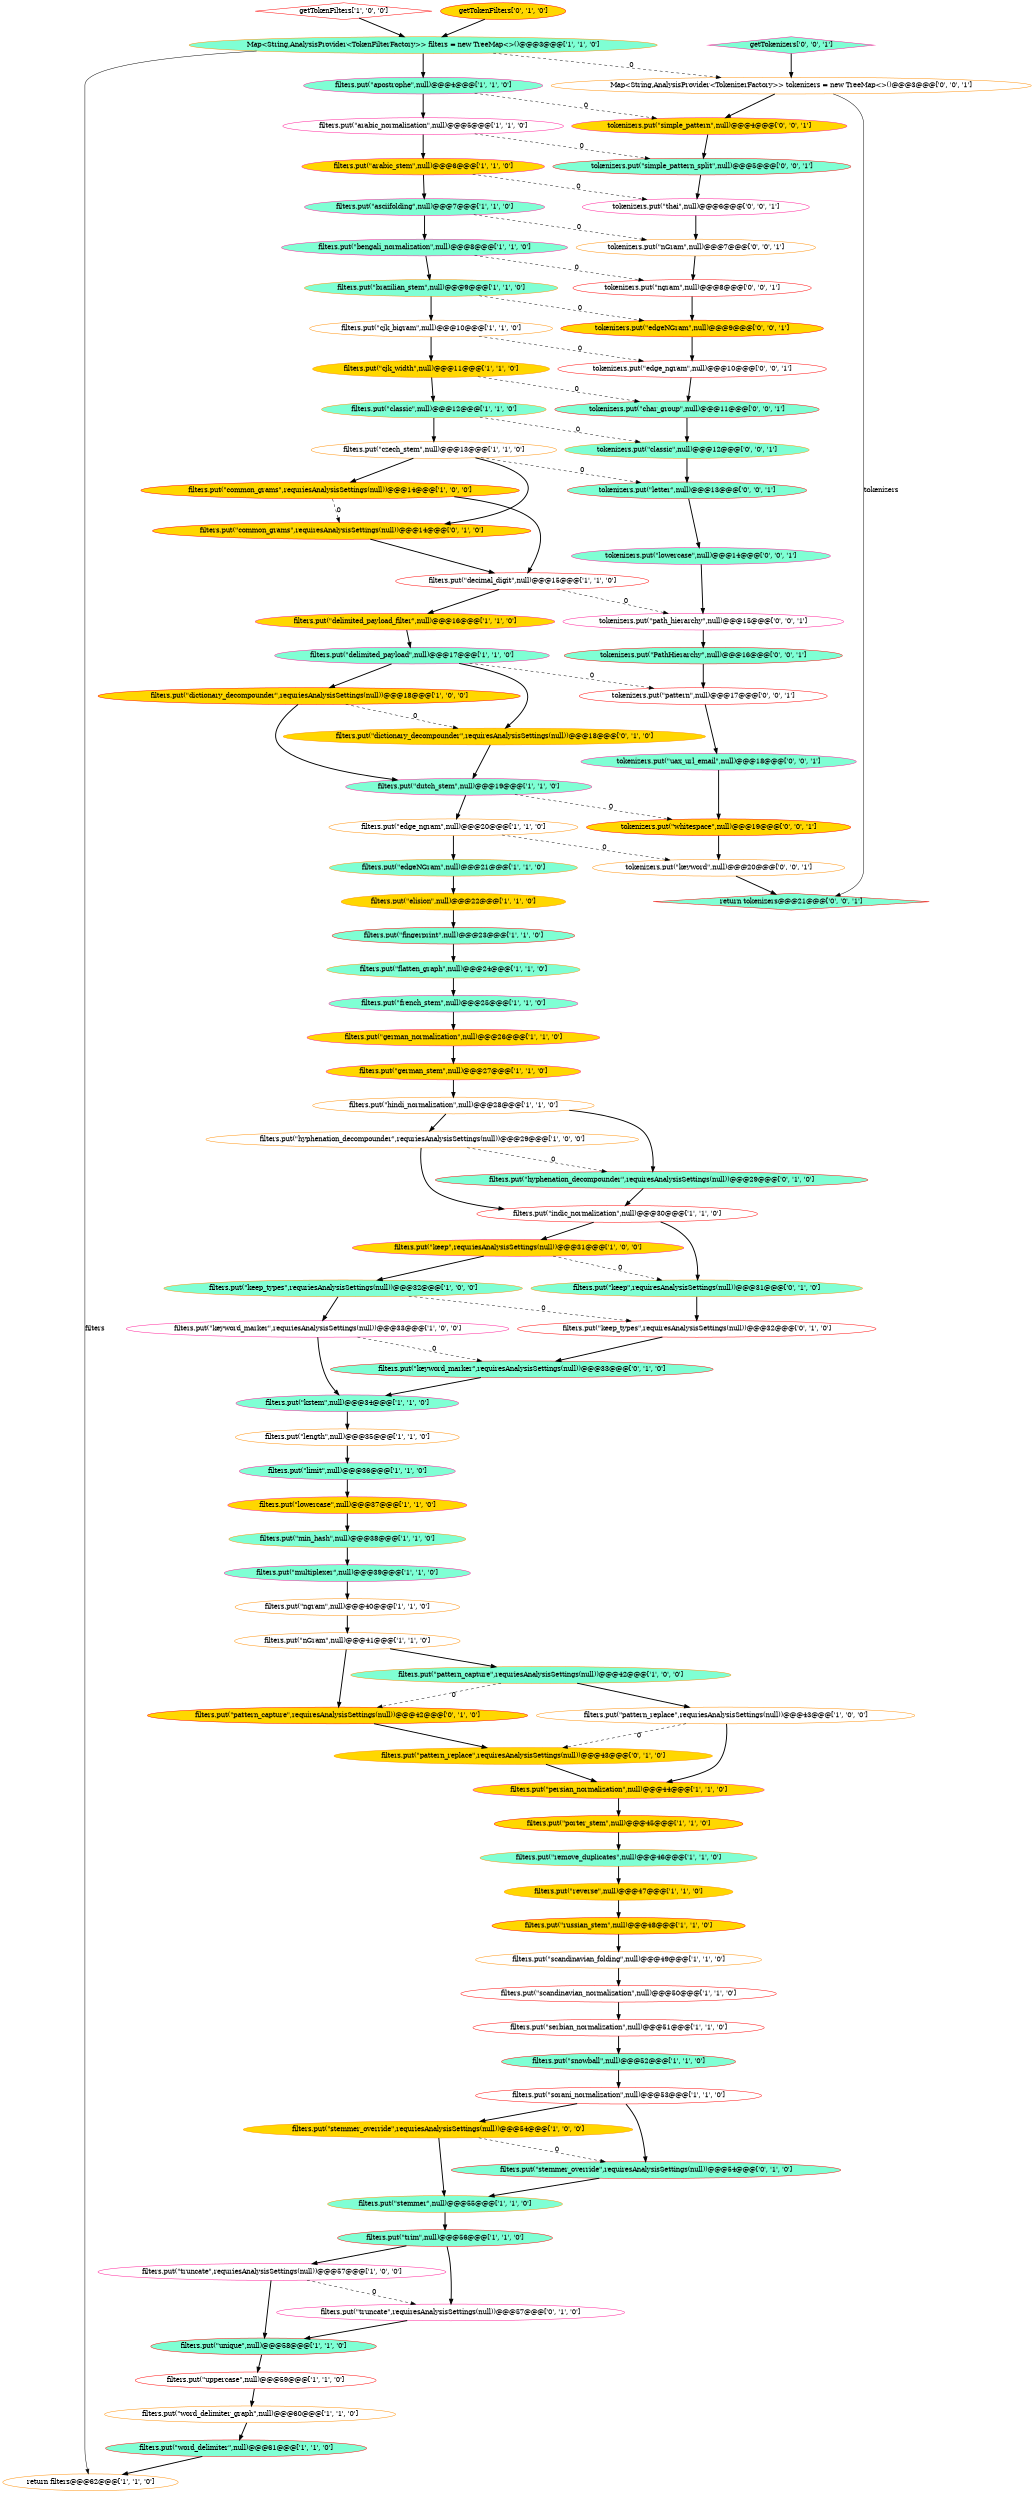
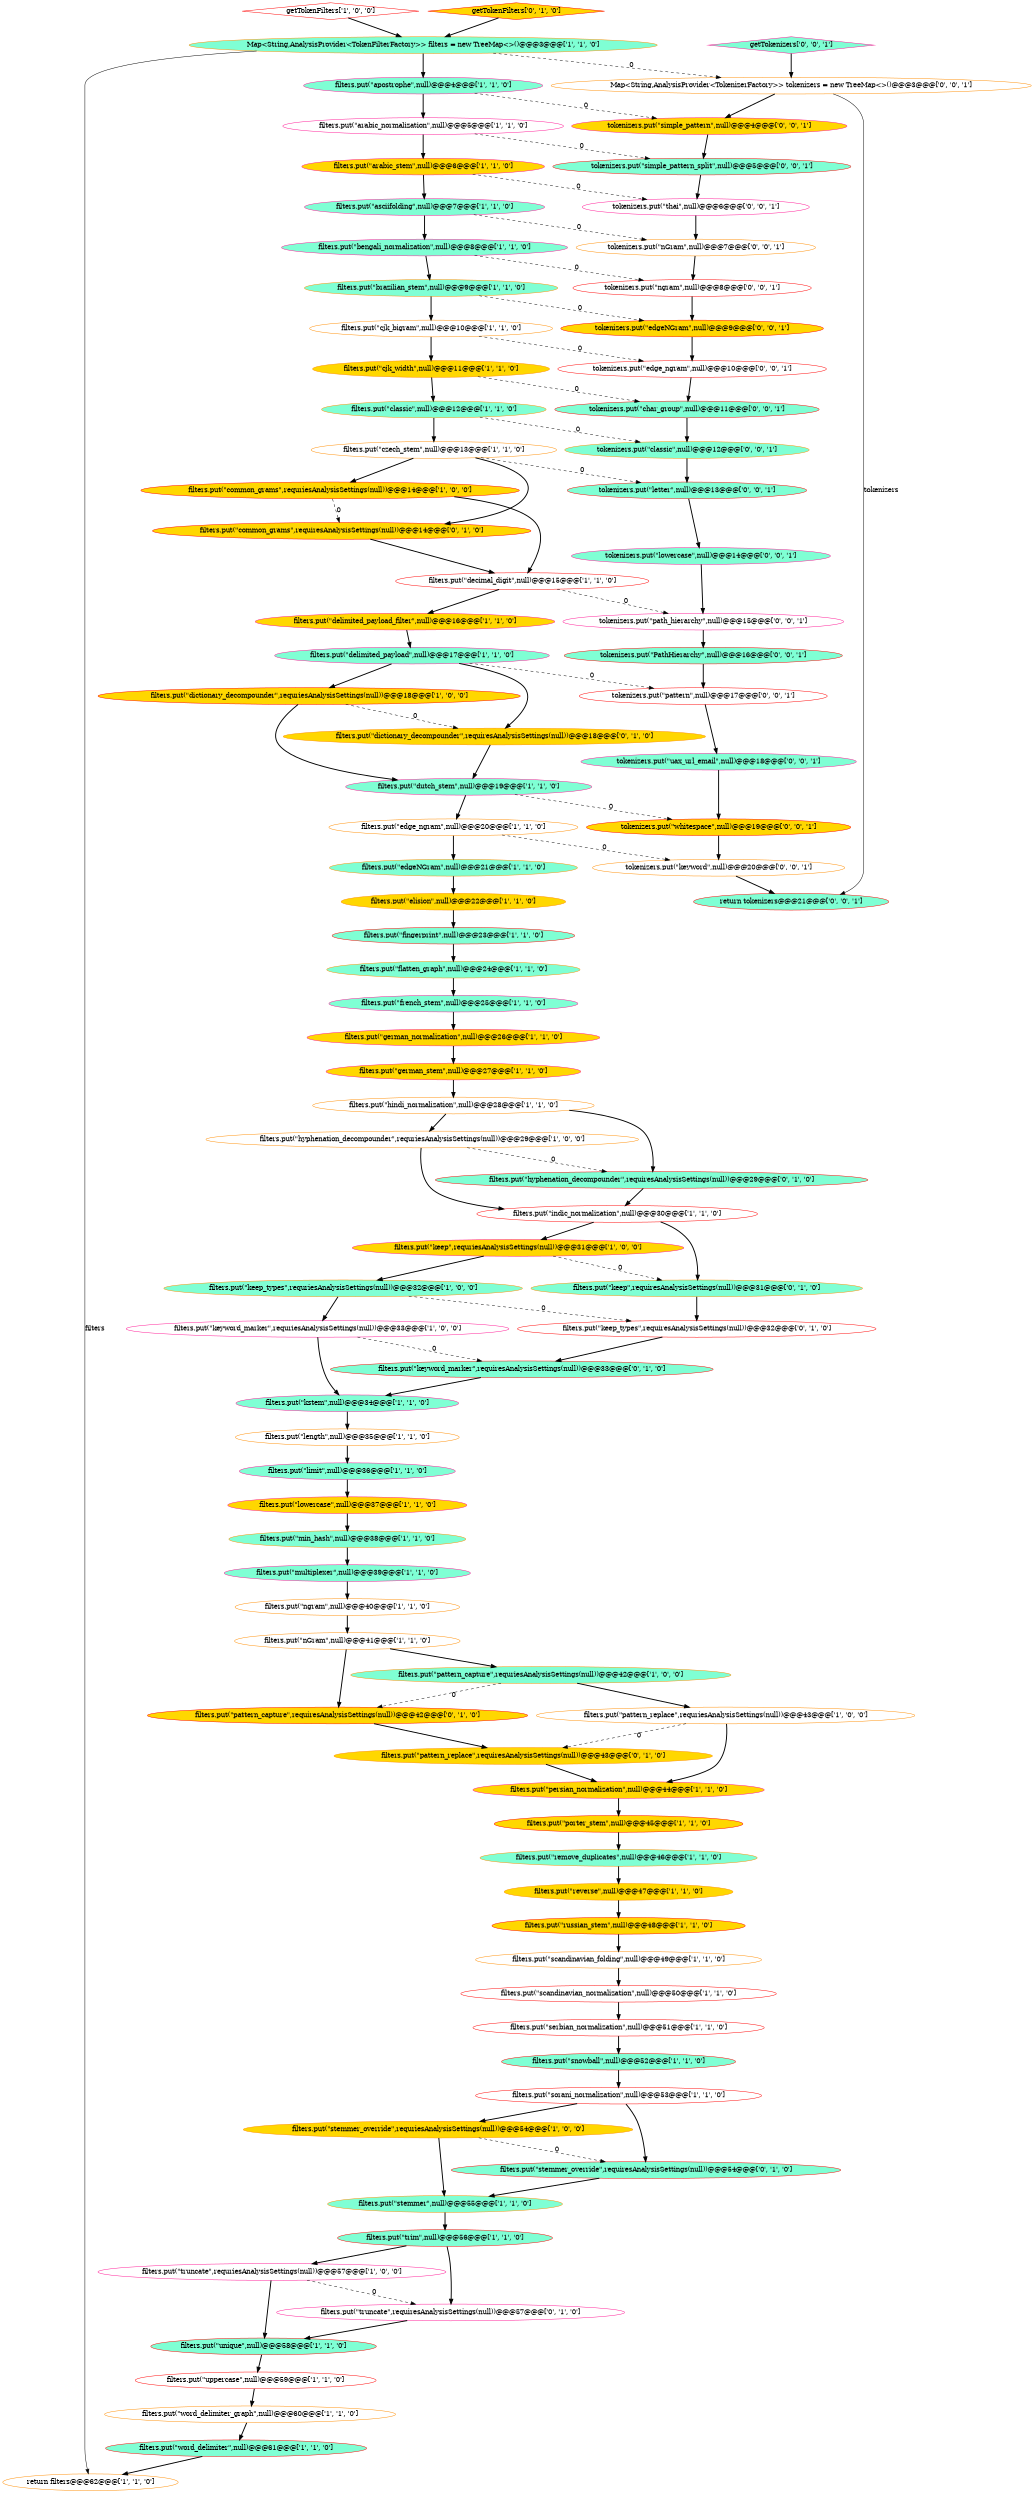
(503, 11) -> (516, 11)
(791, 902) -> (791, 902)
